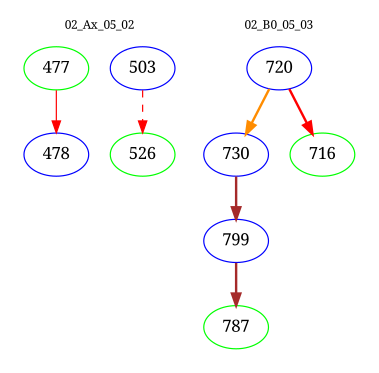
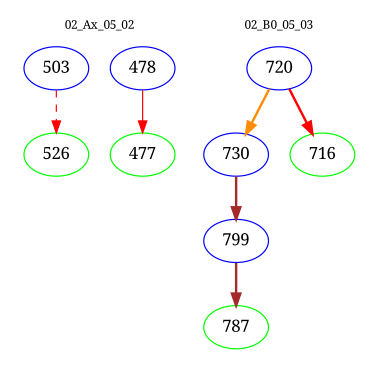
(56, 106) -> (143, 106)
